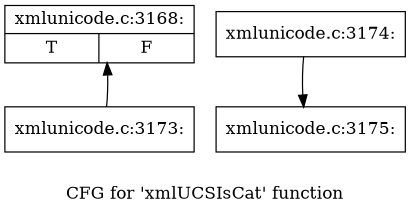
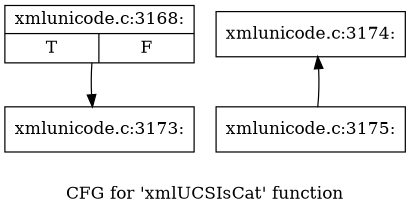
(303, 76) -> (319, 88)
(108, 91) -> (91, 79)
